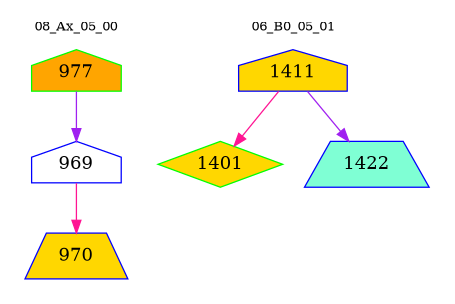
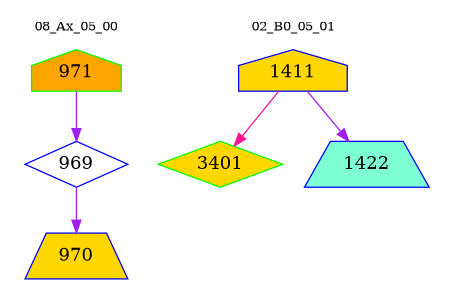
(294, 27) -> (294, 27)
(76, 73) -> (76, 73)
(76, 164) -> (76, 164)
(220, 164) -> (220, 164)
(76, 202) -> (76, 204)
